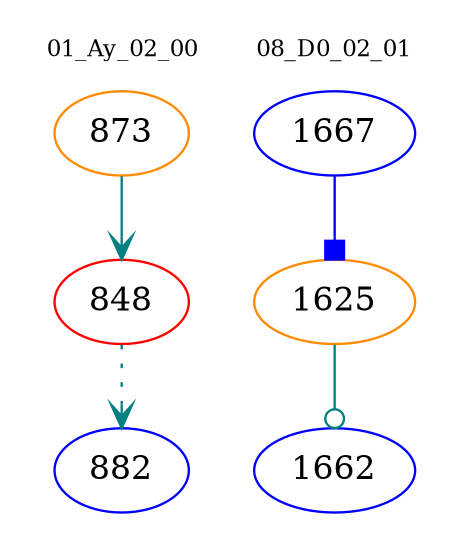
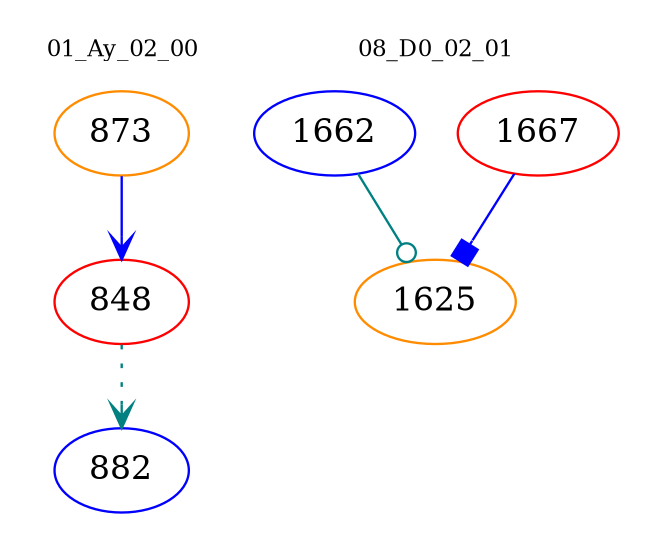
(335, 133) -> (538, 133)
(122, 206) -> (122, 206)
(335, 377) -> (380, 209)
